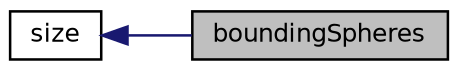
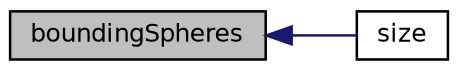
(160, 35) -> (324, 35)
